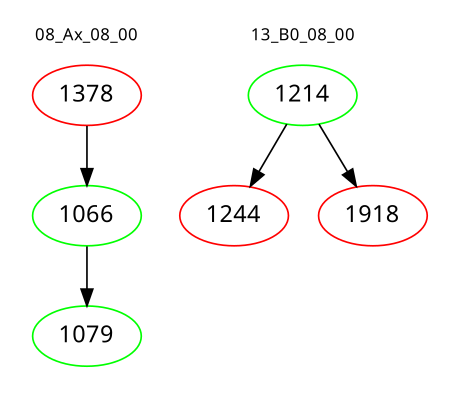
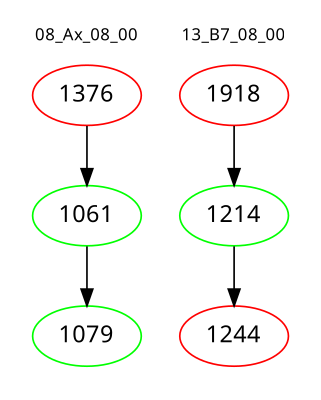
(304, 36) -> (234, 36)
(87, 95) -> (87, 95)
(333, 148) -> (234, 147)
(87, 216) -> (87, 216)
